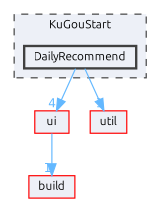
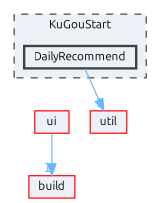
(68, 85) -> none
